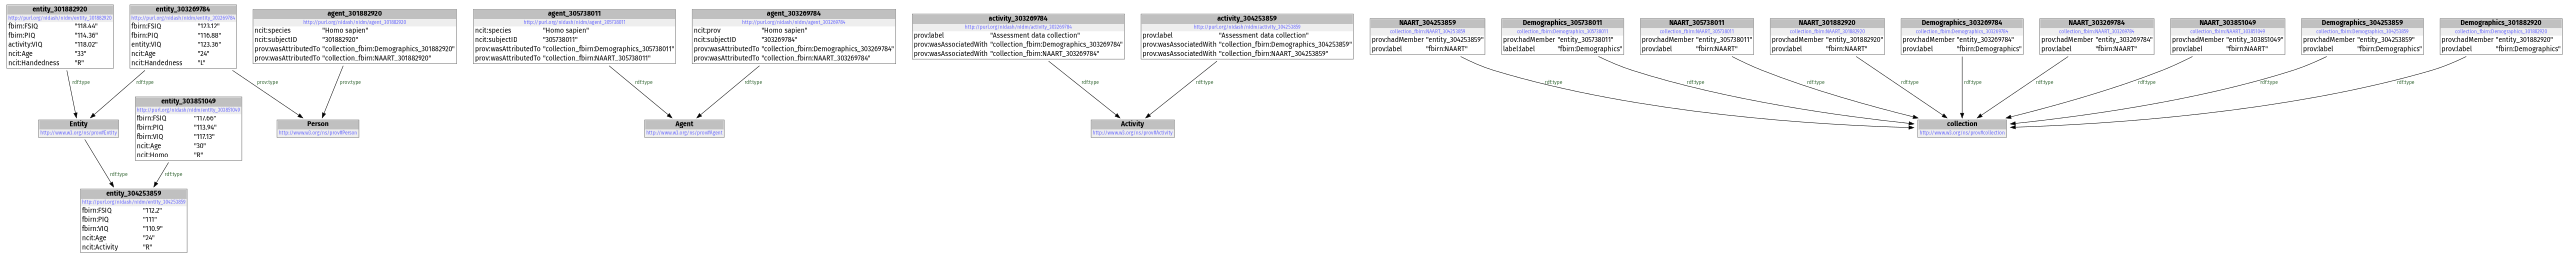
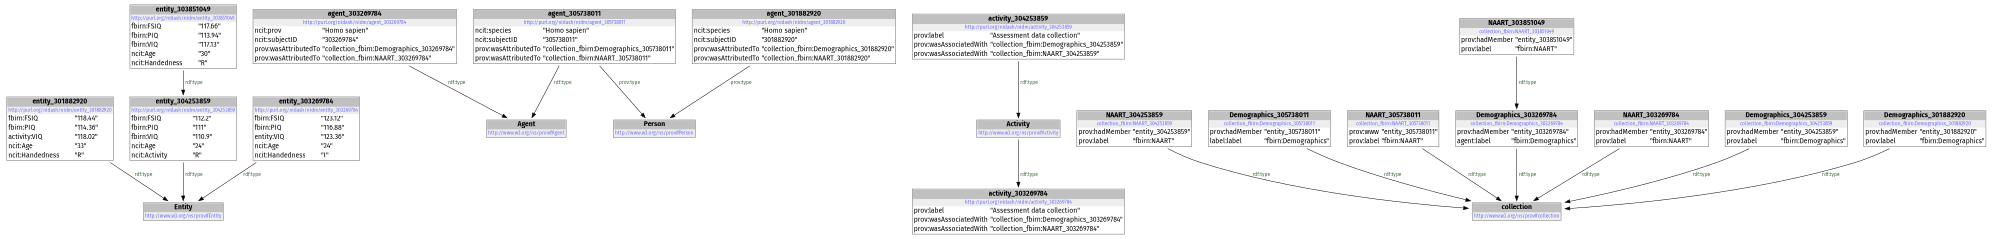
(1827, 37) -> none
(1668, 40) -> (1364, 132)
(1918, 49) -> (1474, 141)
(1082, 88) -> (1018, 161)
(2103, 91) -> (1517, 80)
(266, 93) -> (621, 90)
(153, 155) -> (157, 63)
(98, 161) -> (183, 179)
